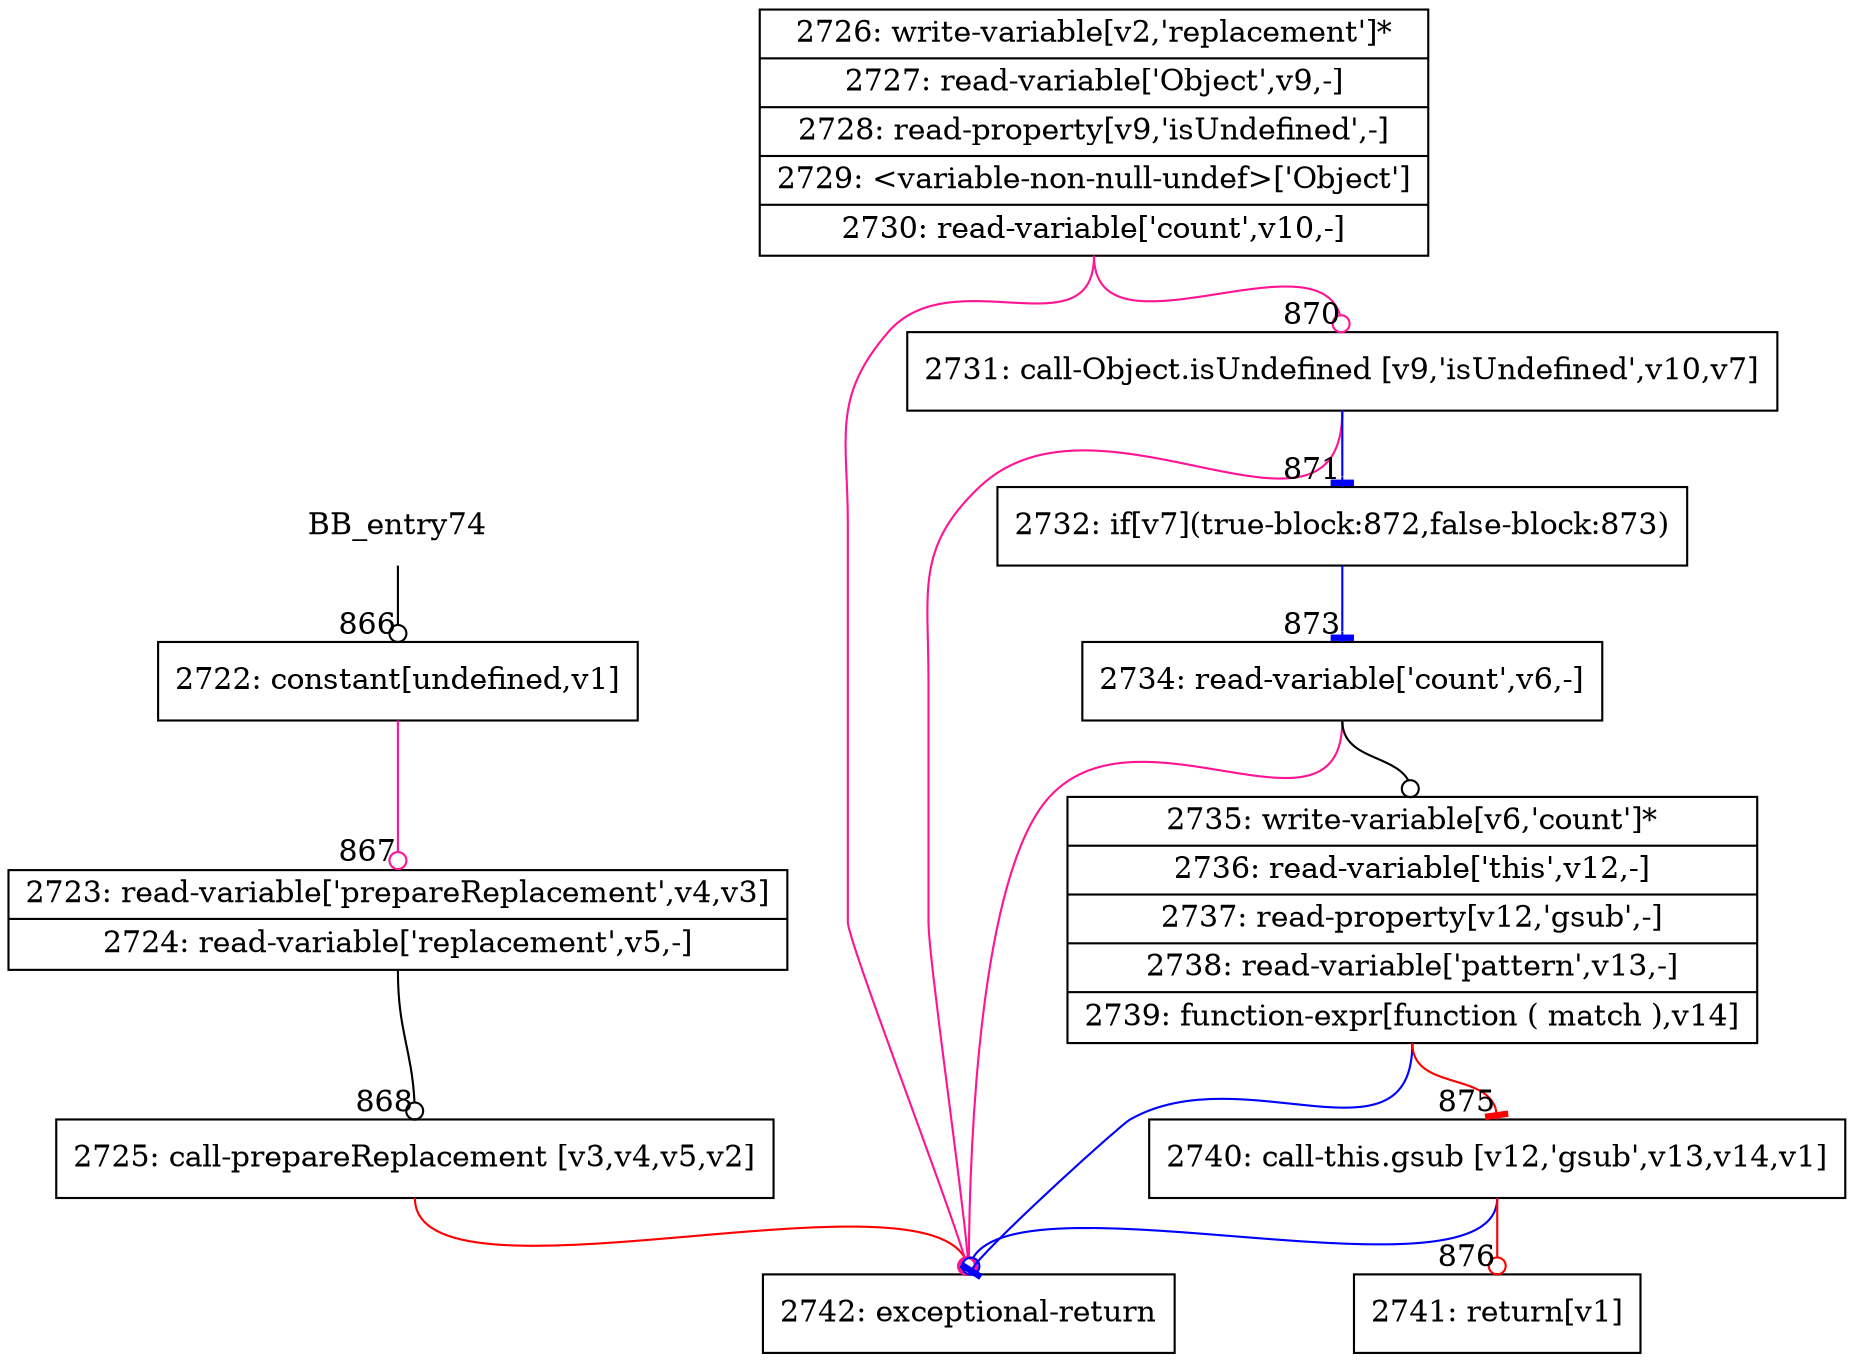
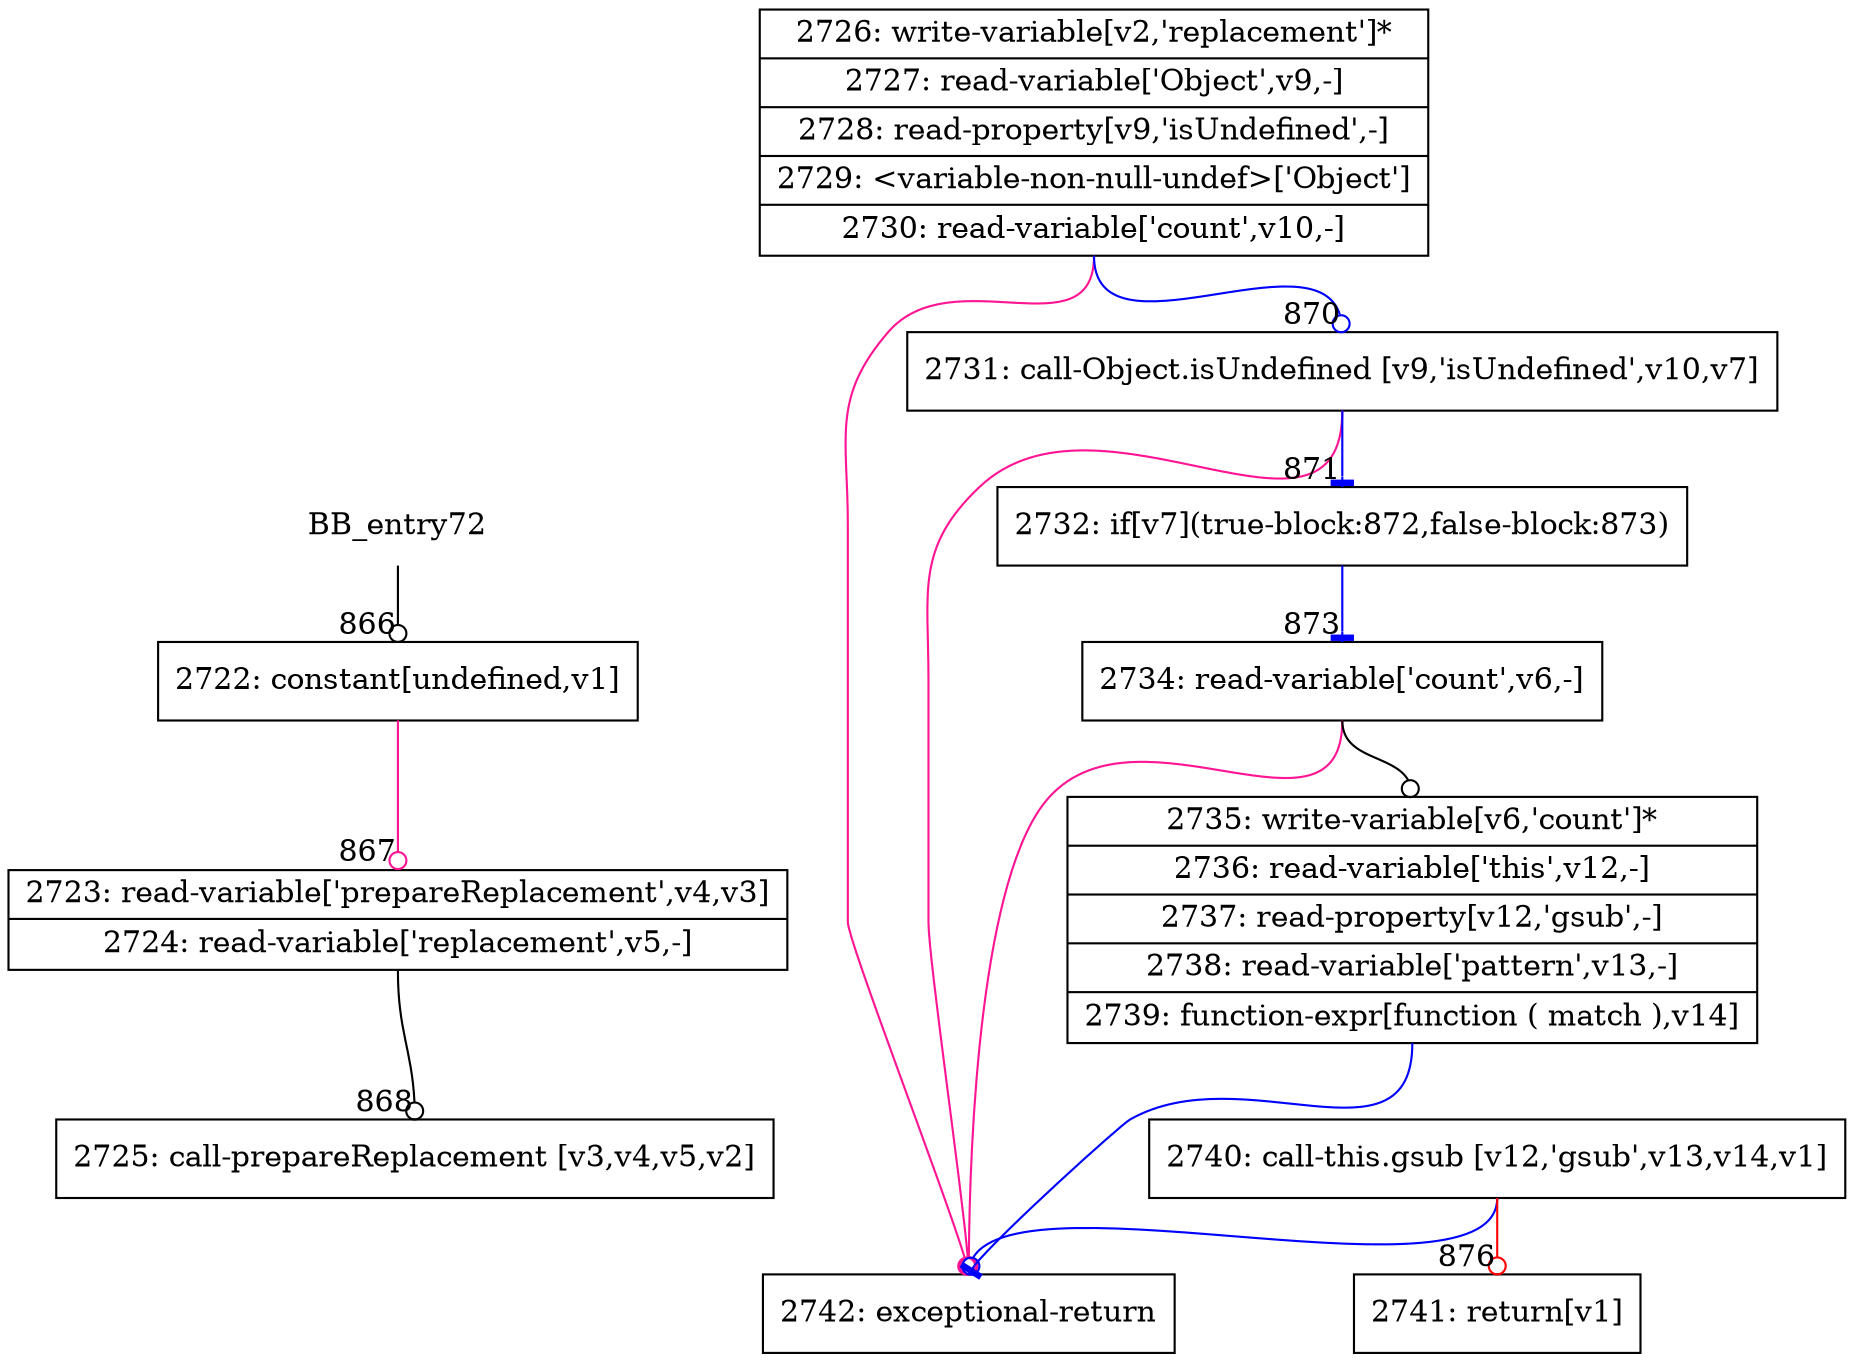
(1209, 295) -> (1209, 295)
(398, 526) -> (398, 526)
(1450, 1080) -> none
(684, 1237) -> none
